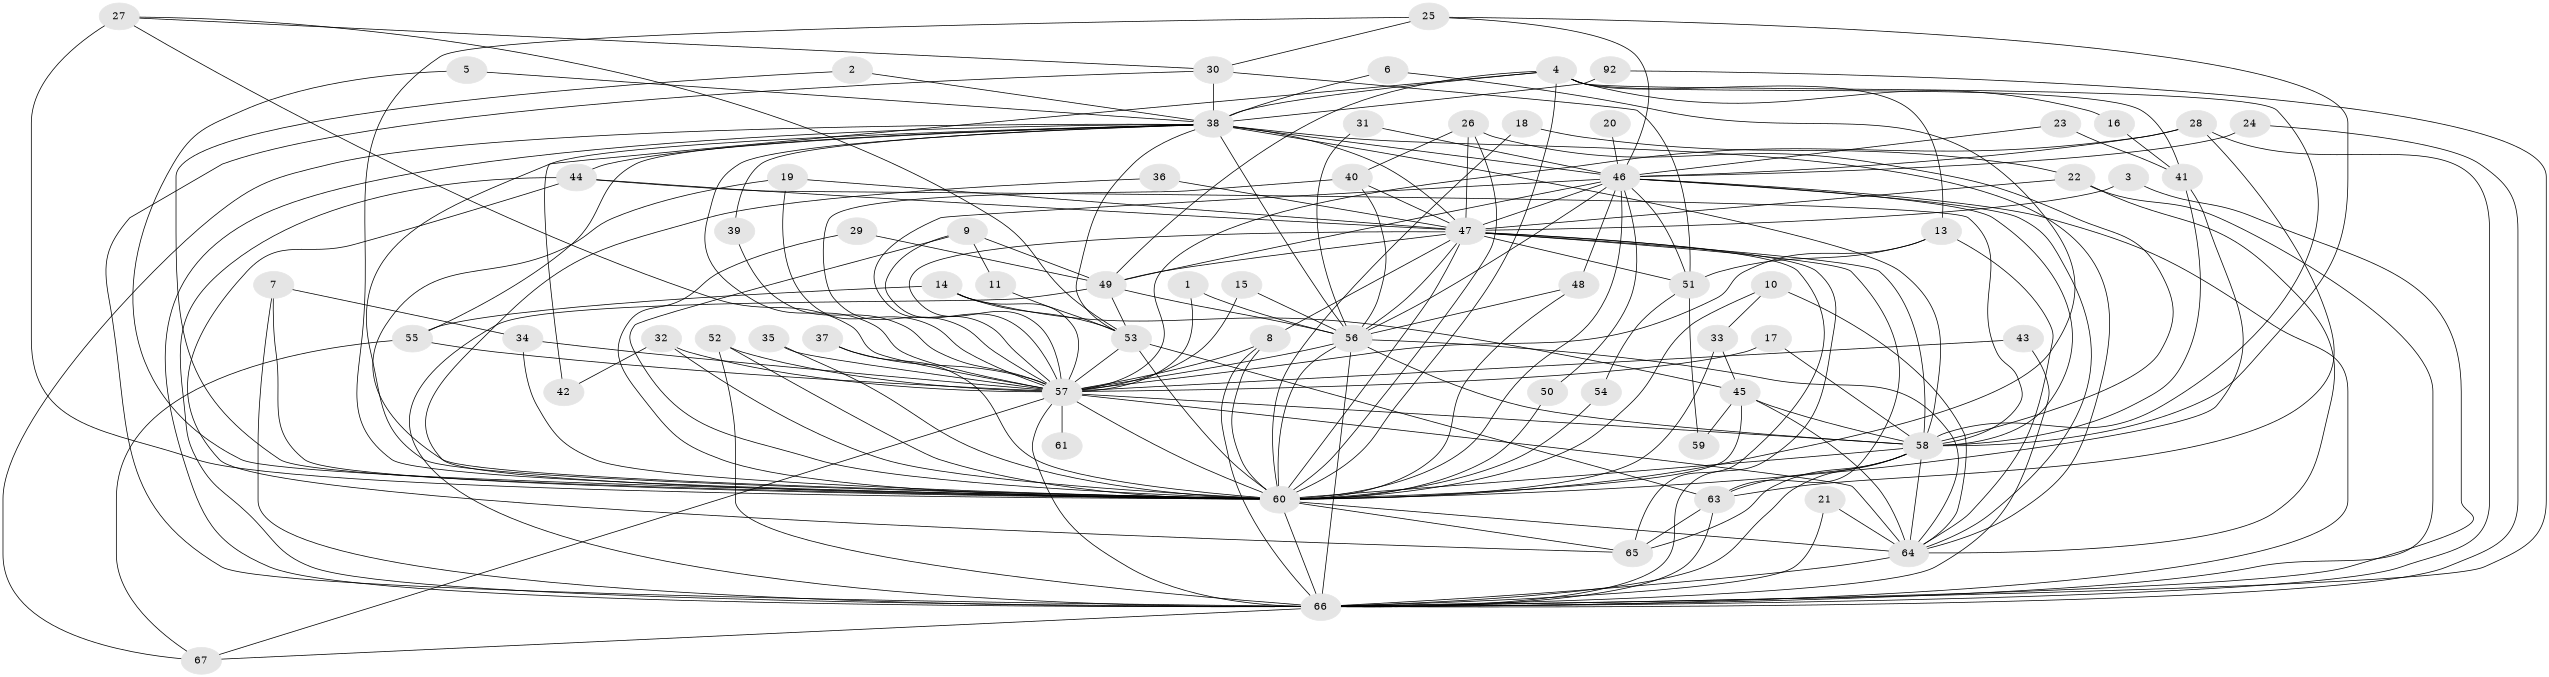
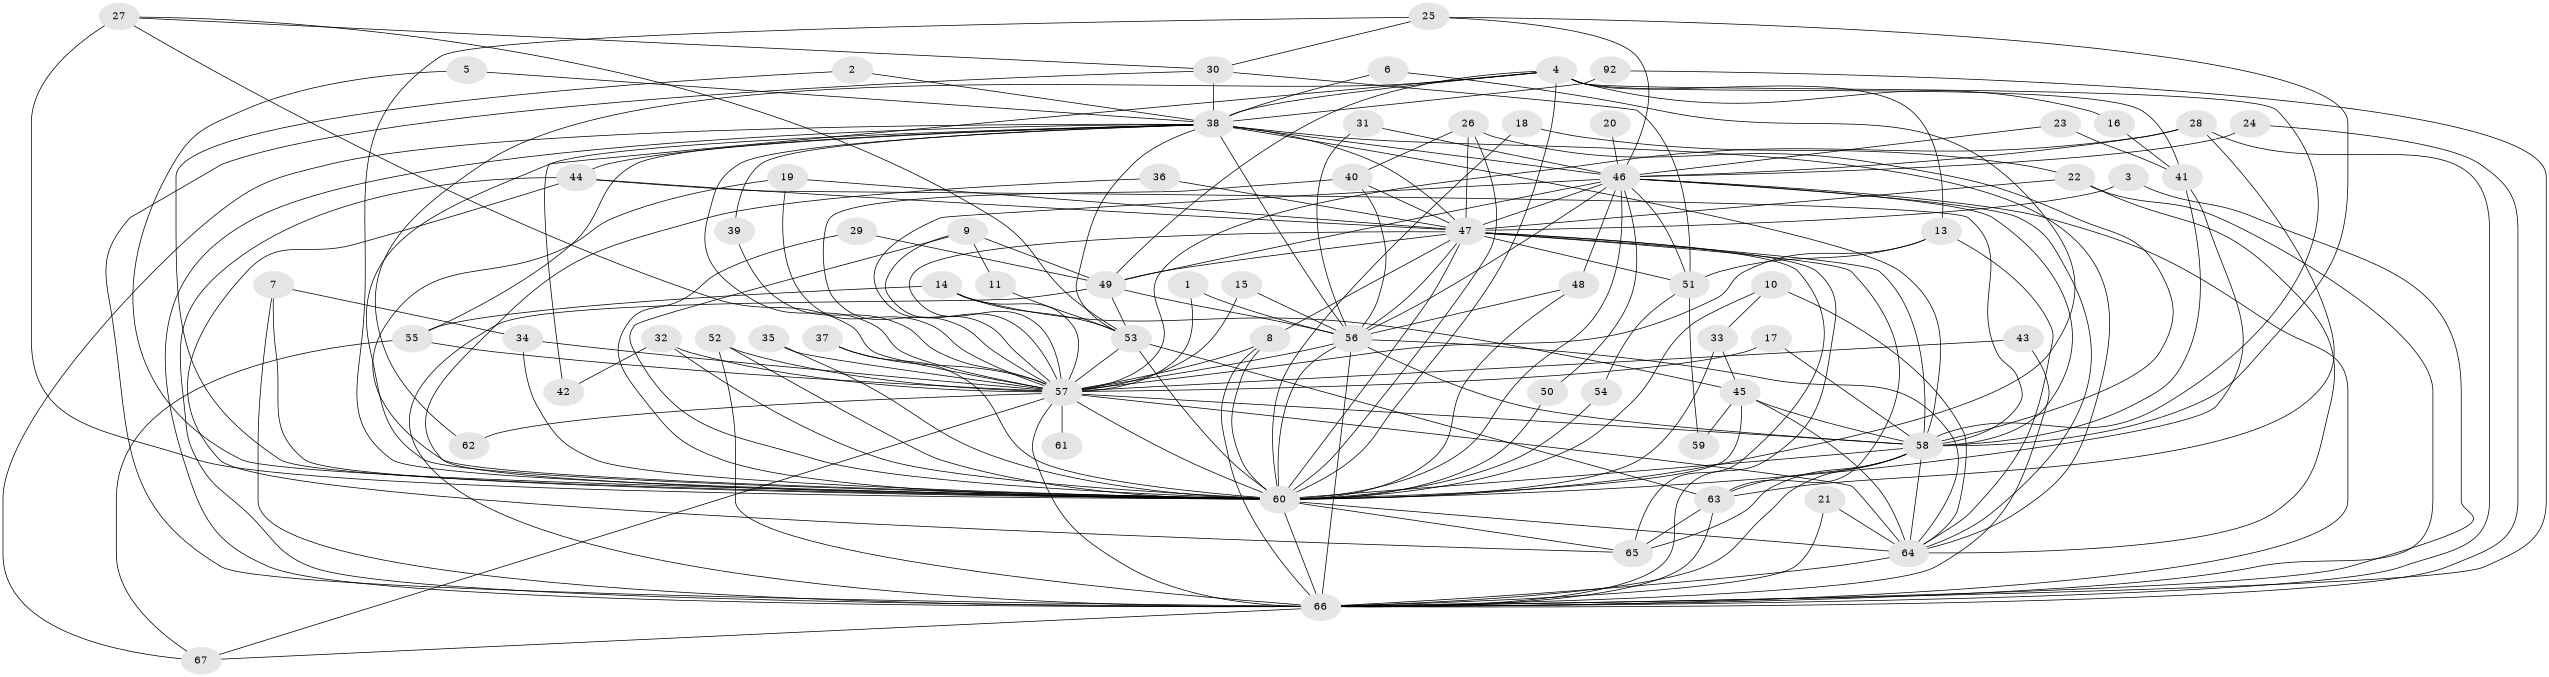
none -> (469, 446)
